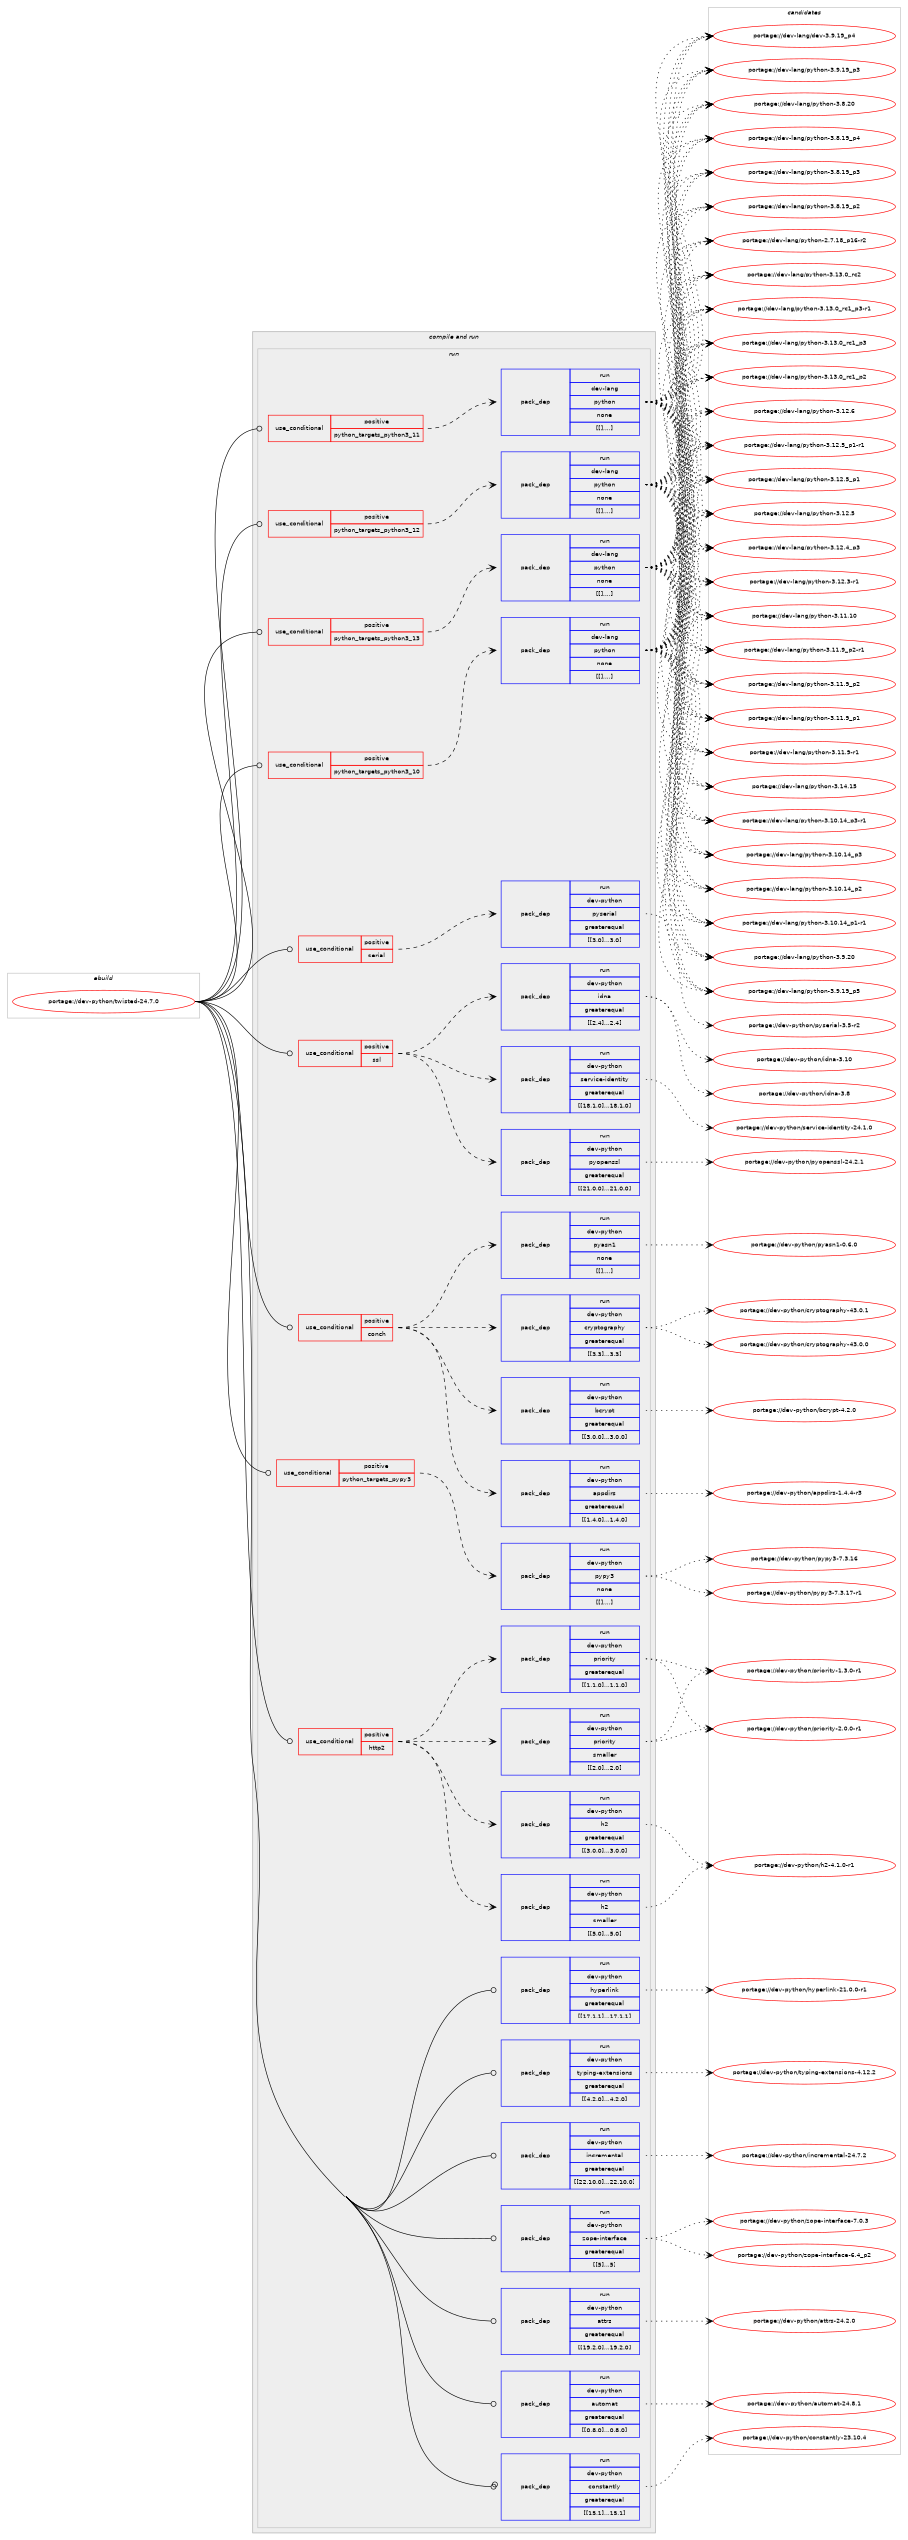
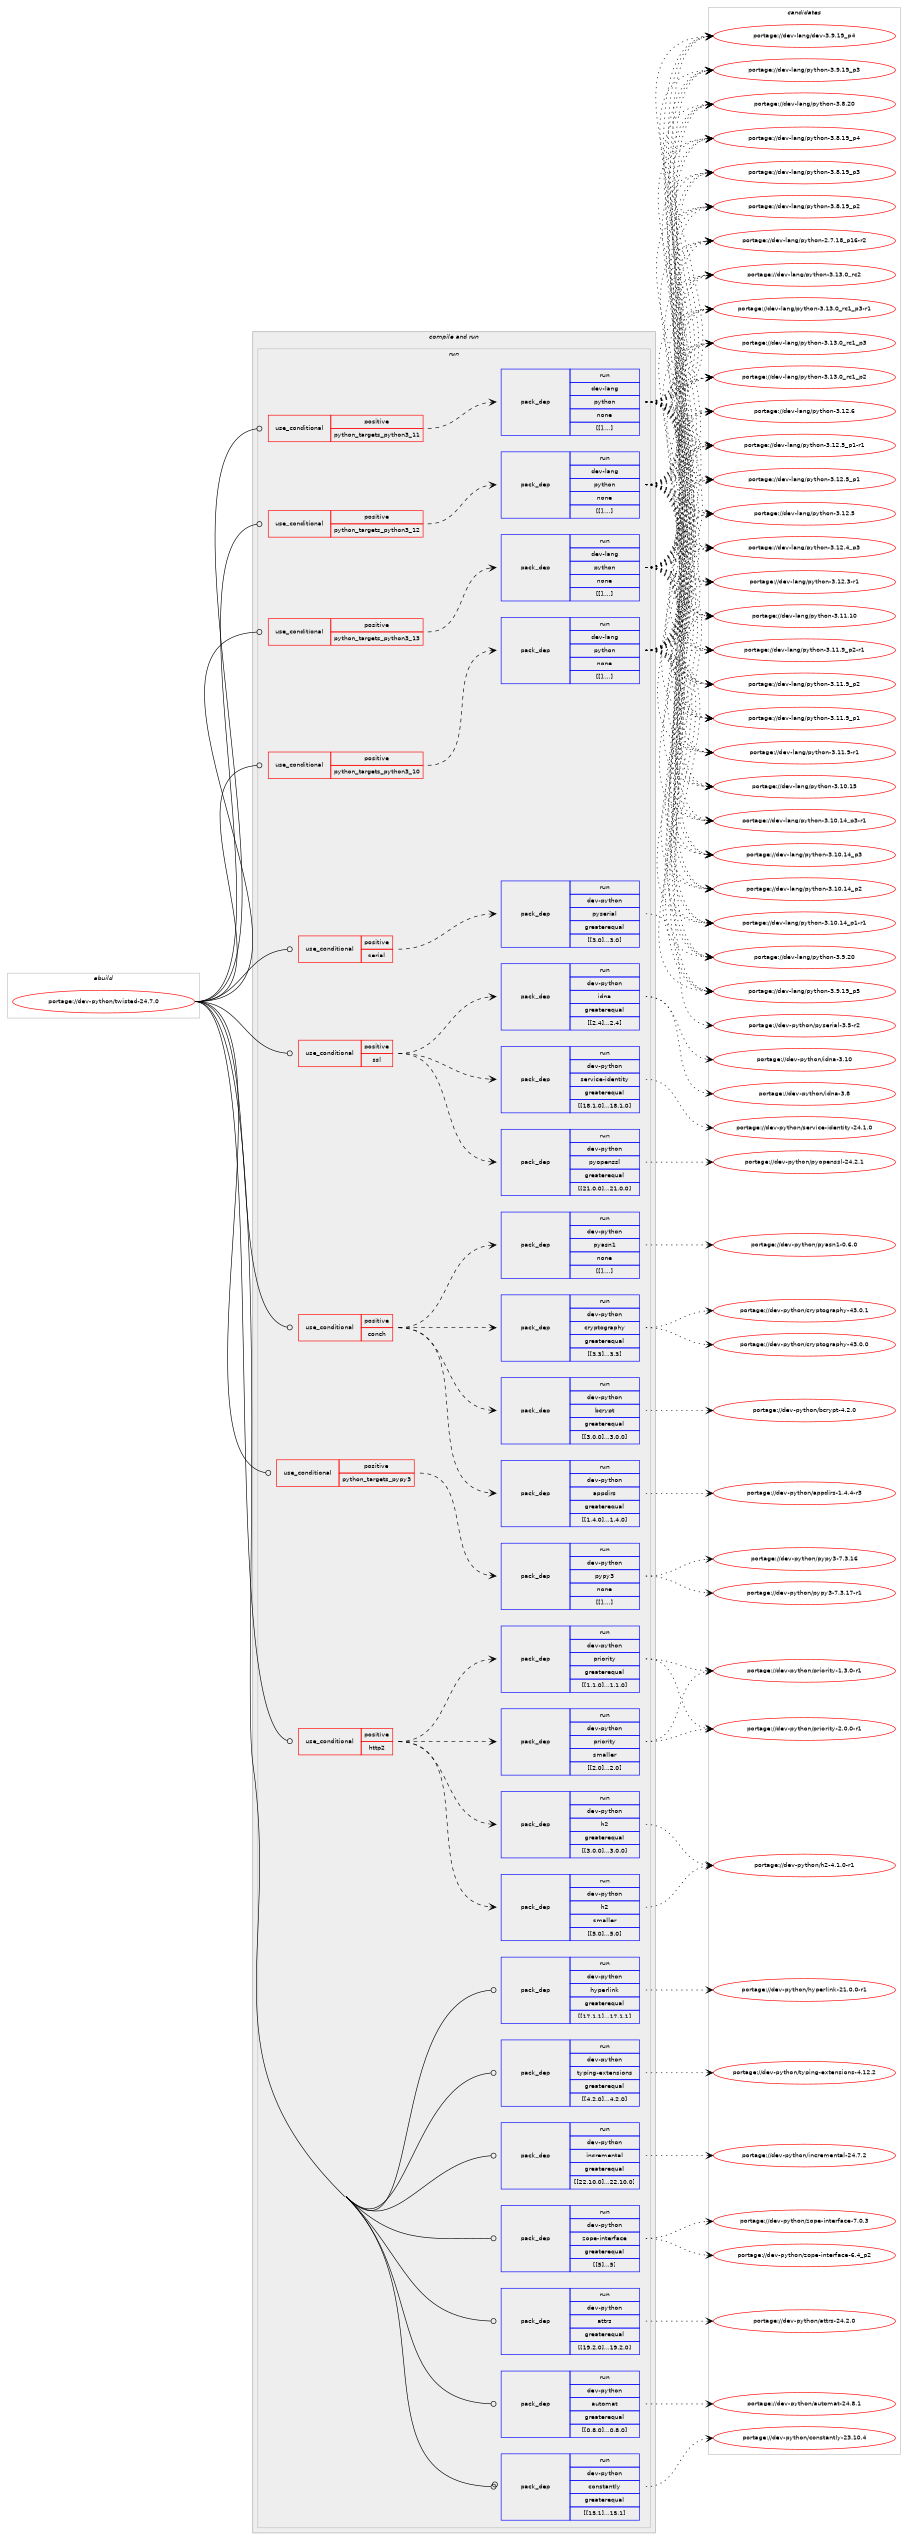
(804, 787) -> (804, 787)
